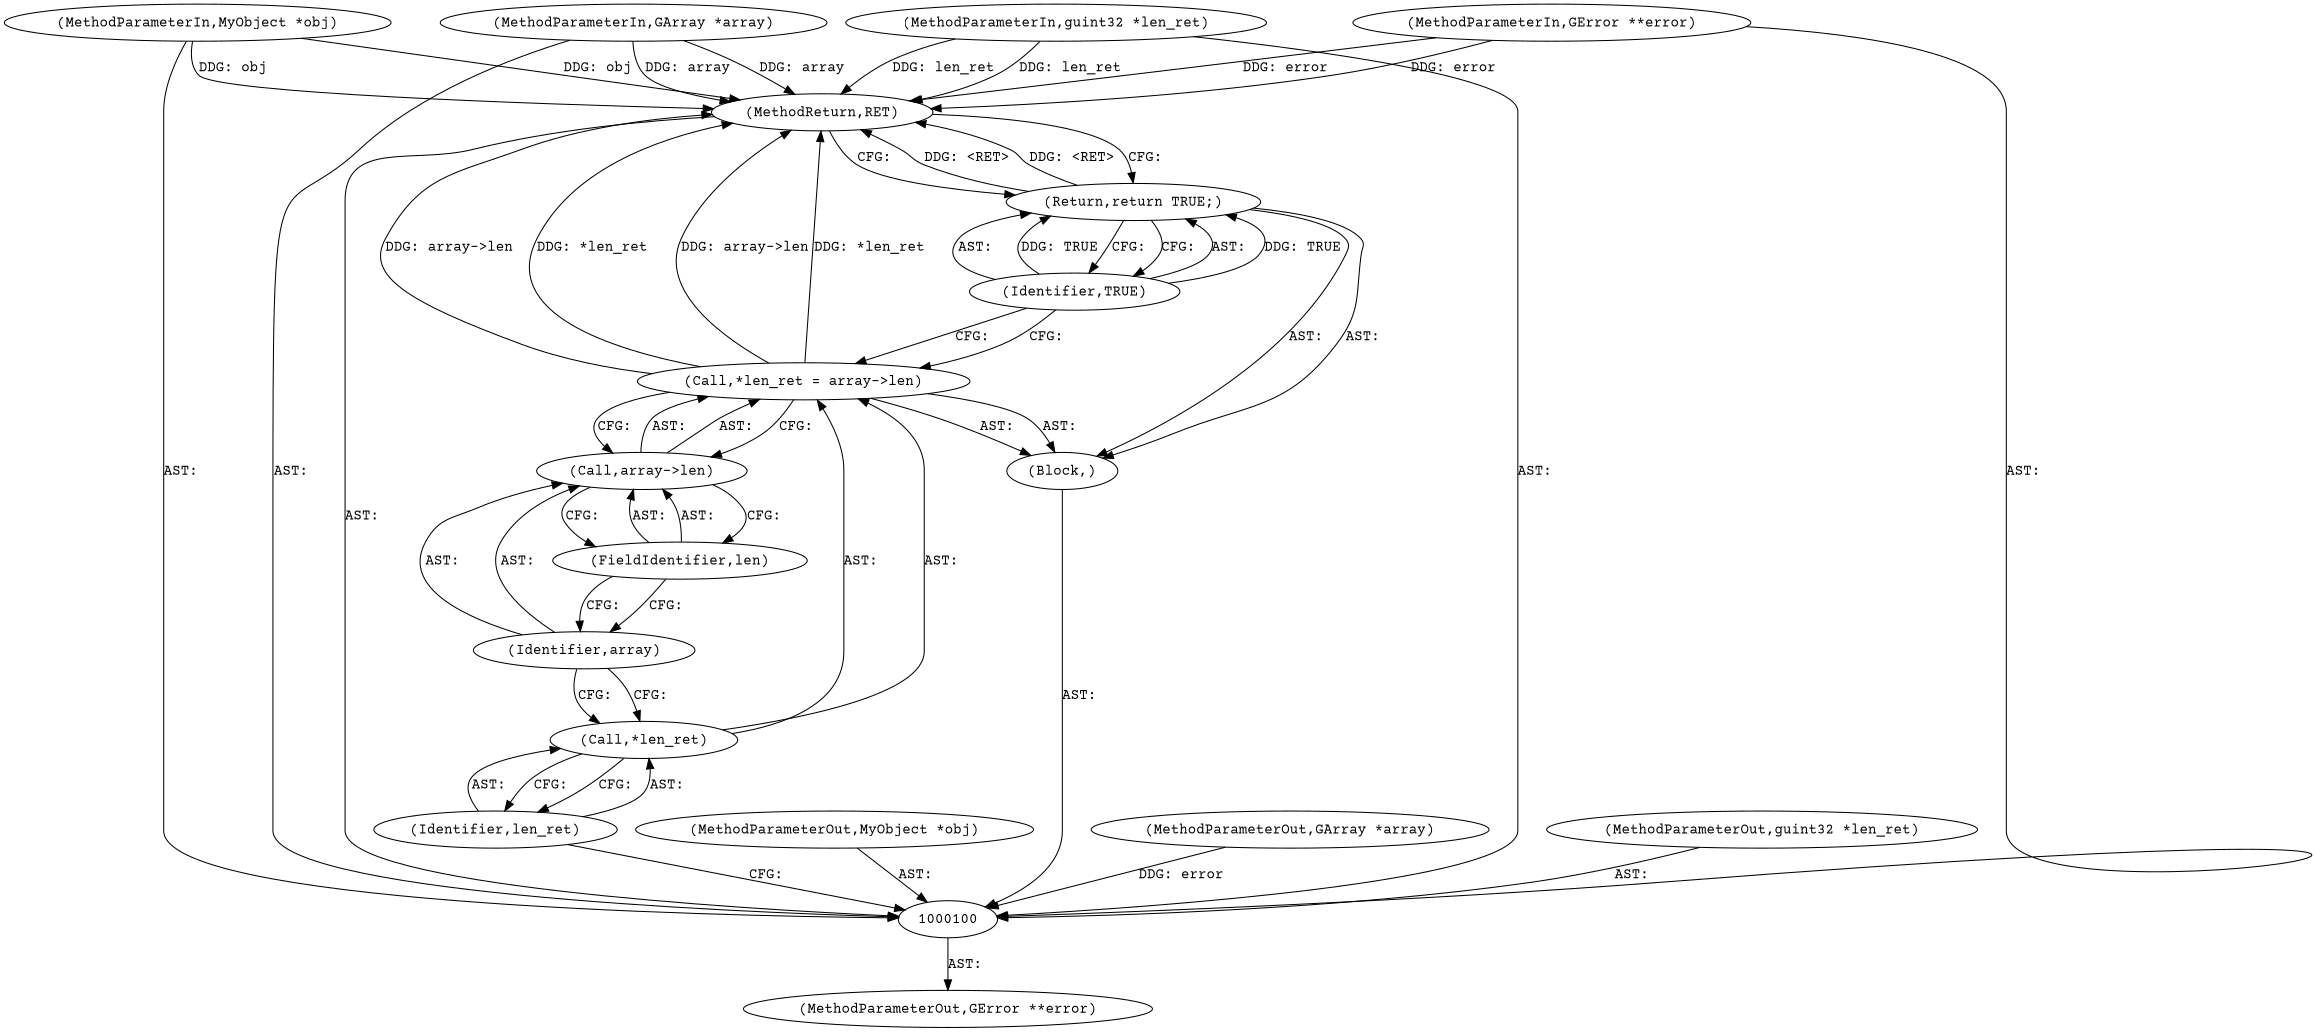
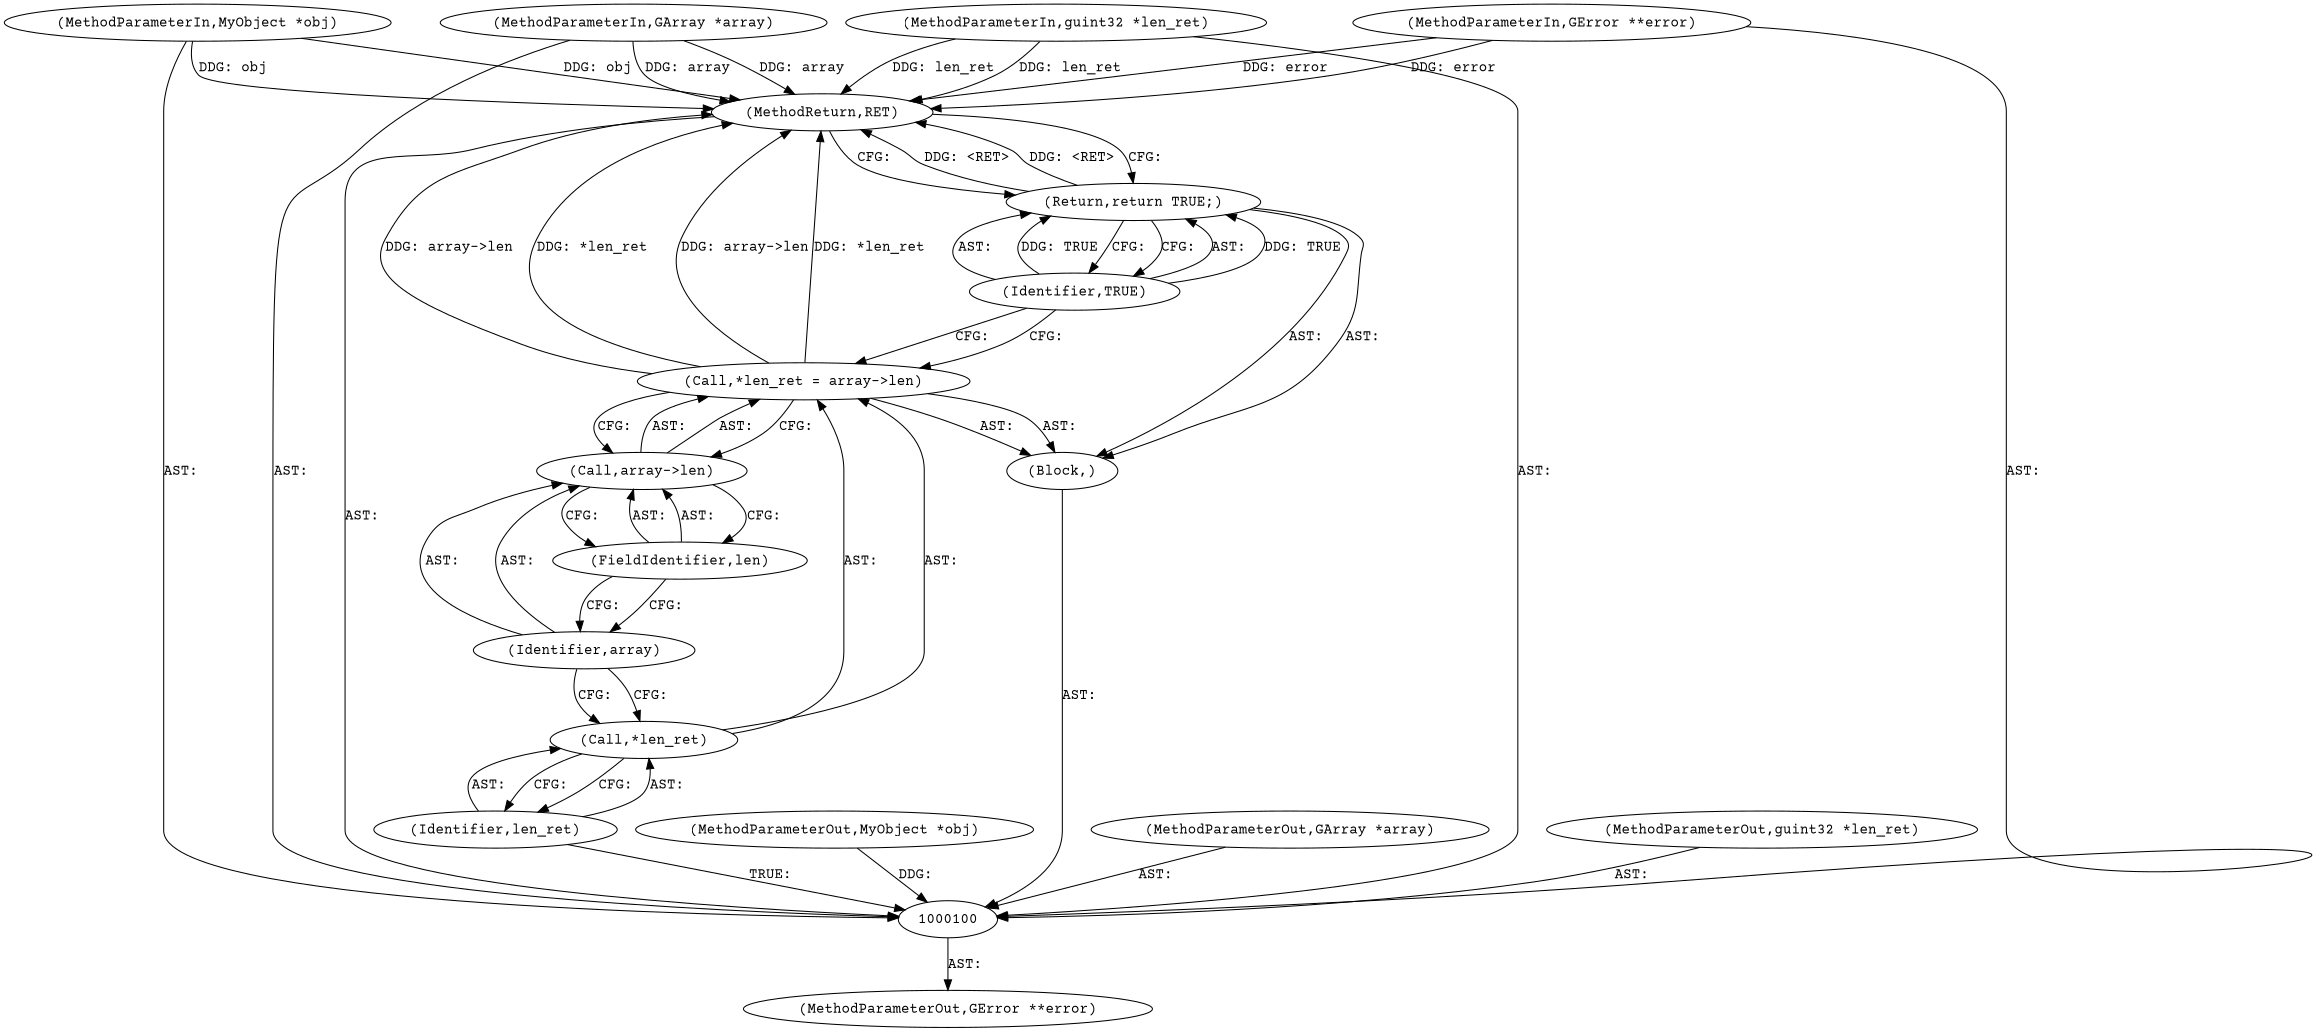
(771, 874) -> (775, 874)
(920, 874) -> (920, 874)
(1181, 874) -> (1160, 874)
